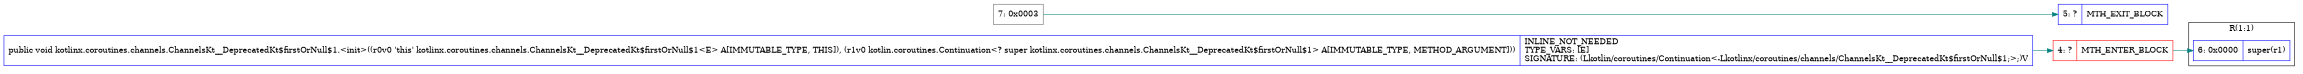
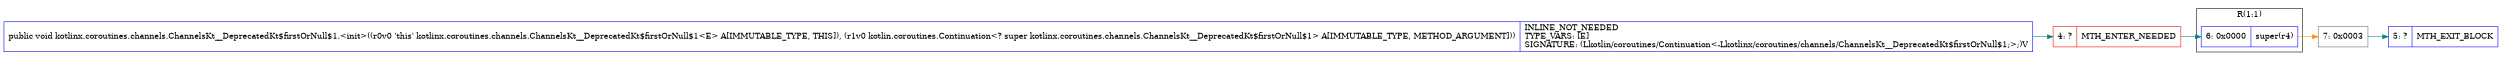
none -> (2306, 37)
(2125, 50) -> (2129, 36)
(2266, 50) -> (2274, 36)
